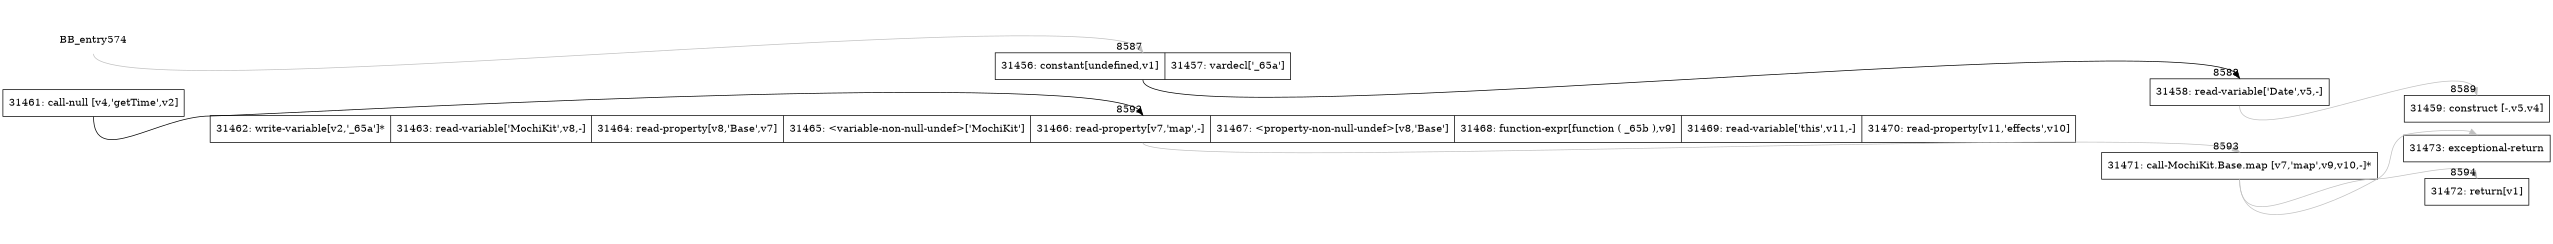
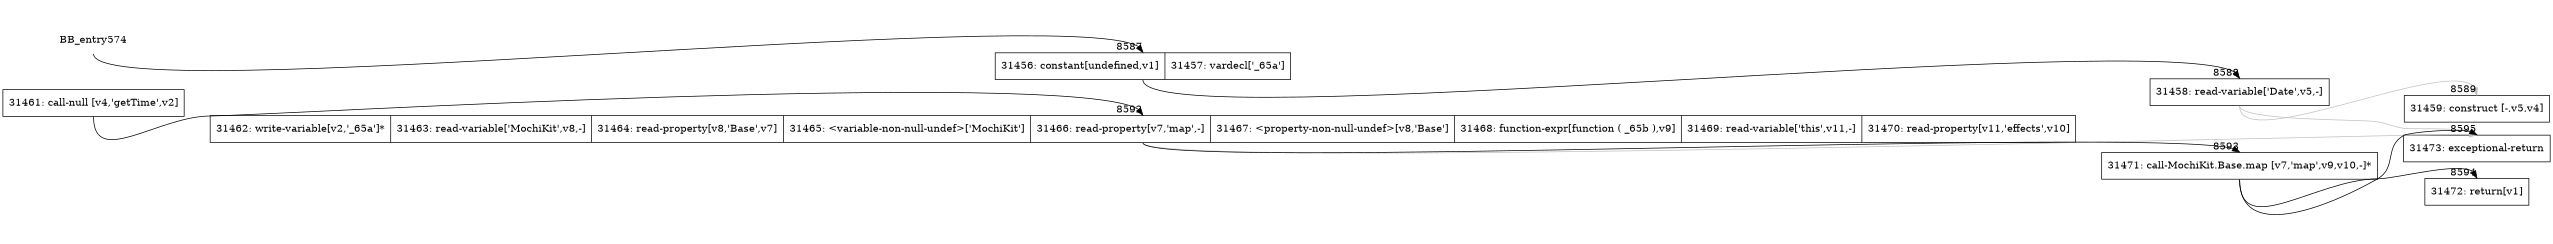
(615, 53) -> (615, 53)
none -> (2354, 120)
(1688, 148) -> (1688, 148)
none -> (1806, 148)
(2347, 183) -> (2347, 183)
(2357, 190) -> (2357, 190)
